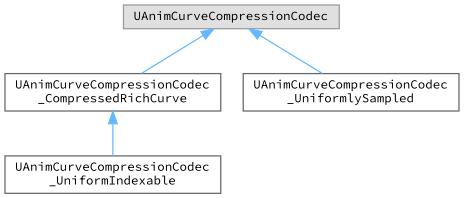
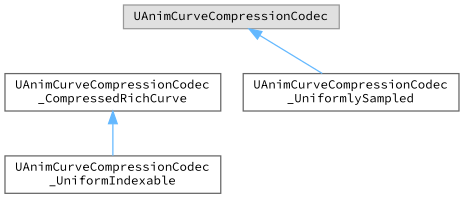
(172, 54) -> none
